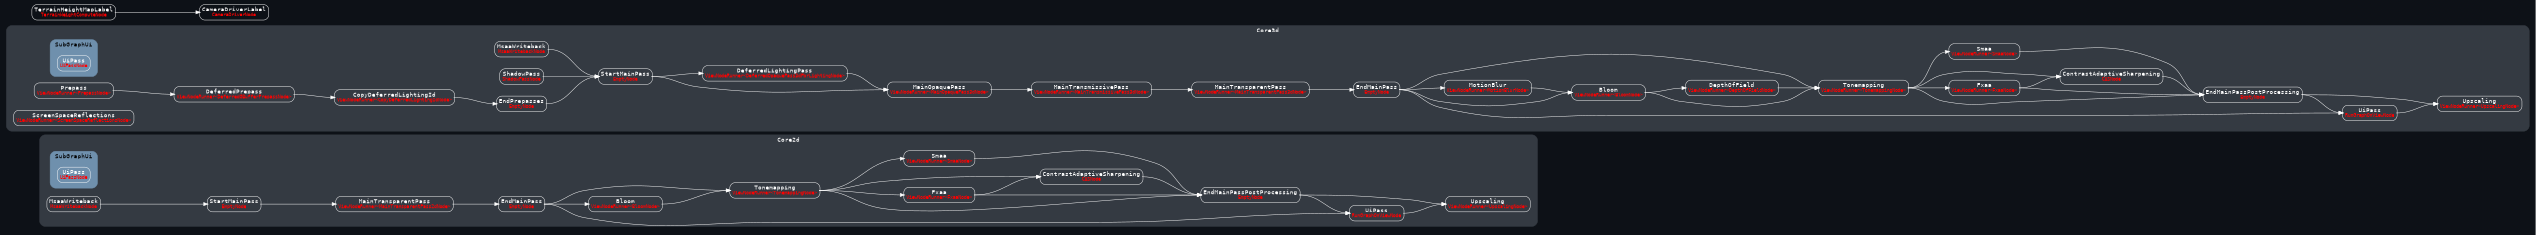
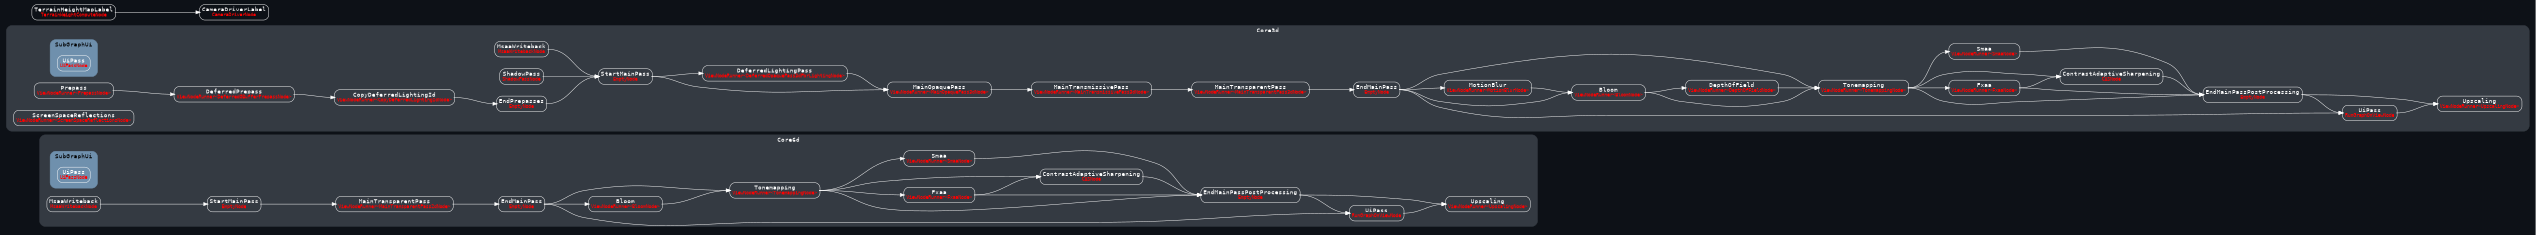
(789, 140) -> (789, 140)
